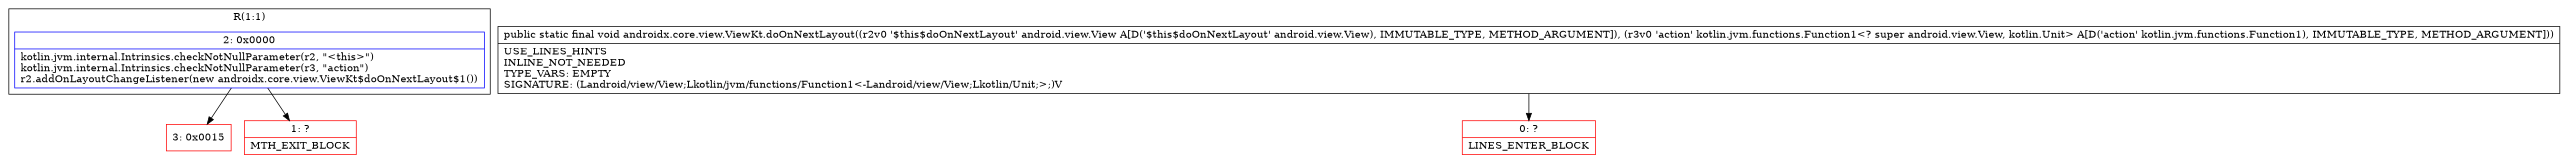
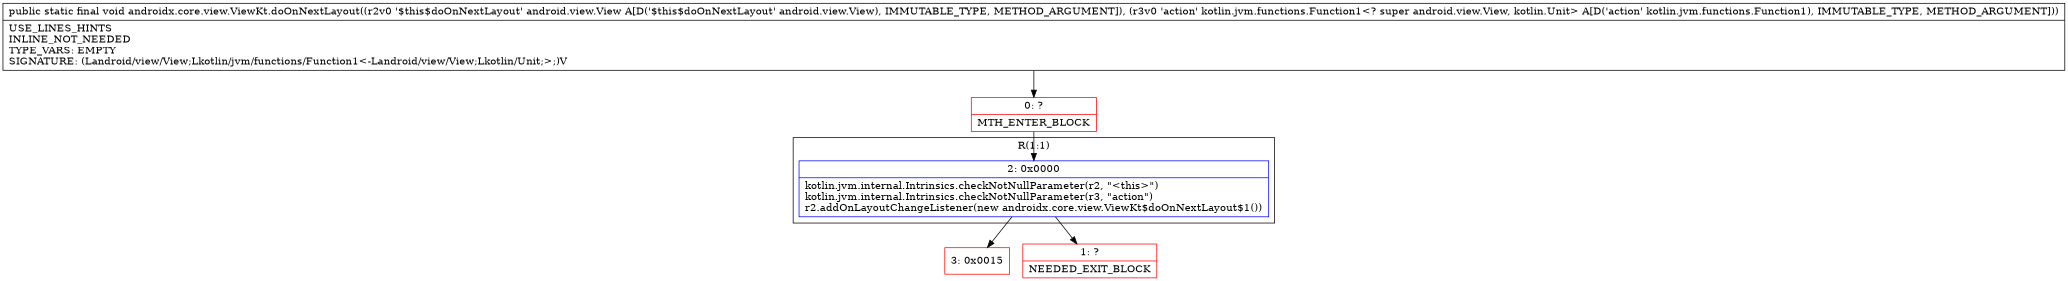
none -> (1034, 143)
(300, 146) -> (1090, 269)
(1529, 146) -> (1034, 123)
